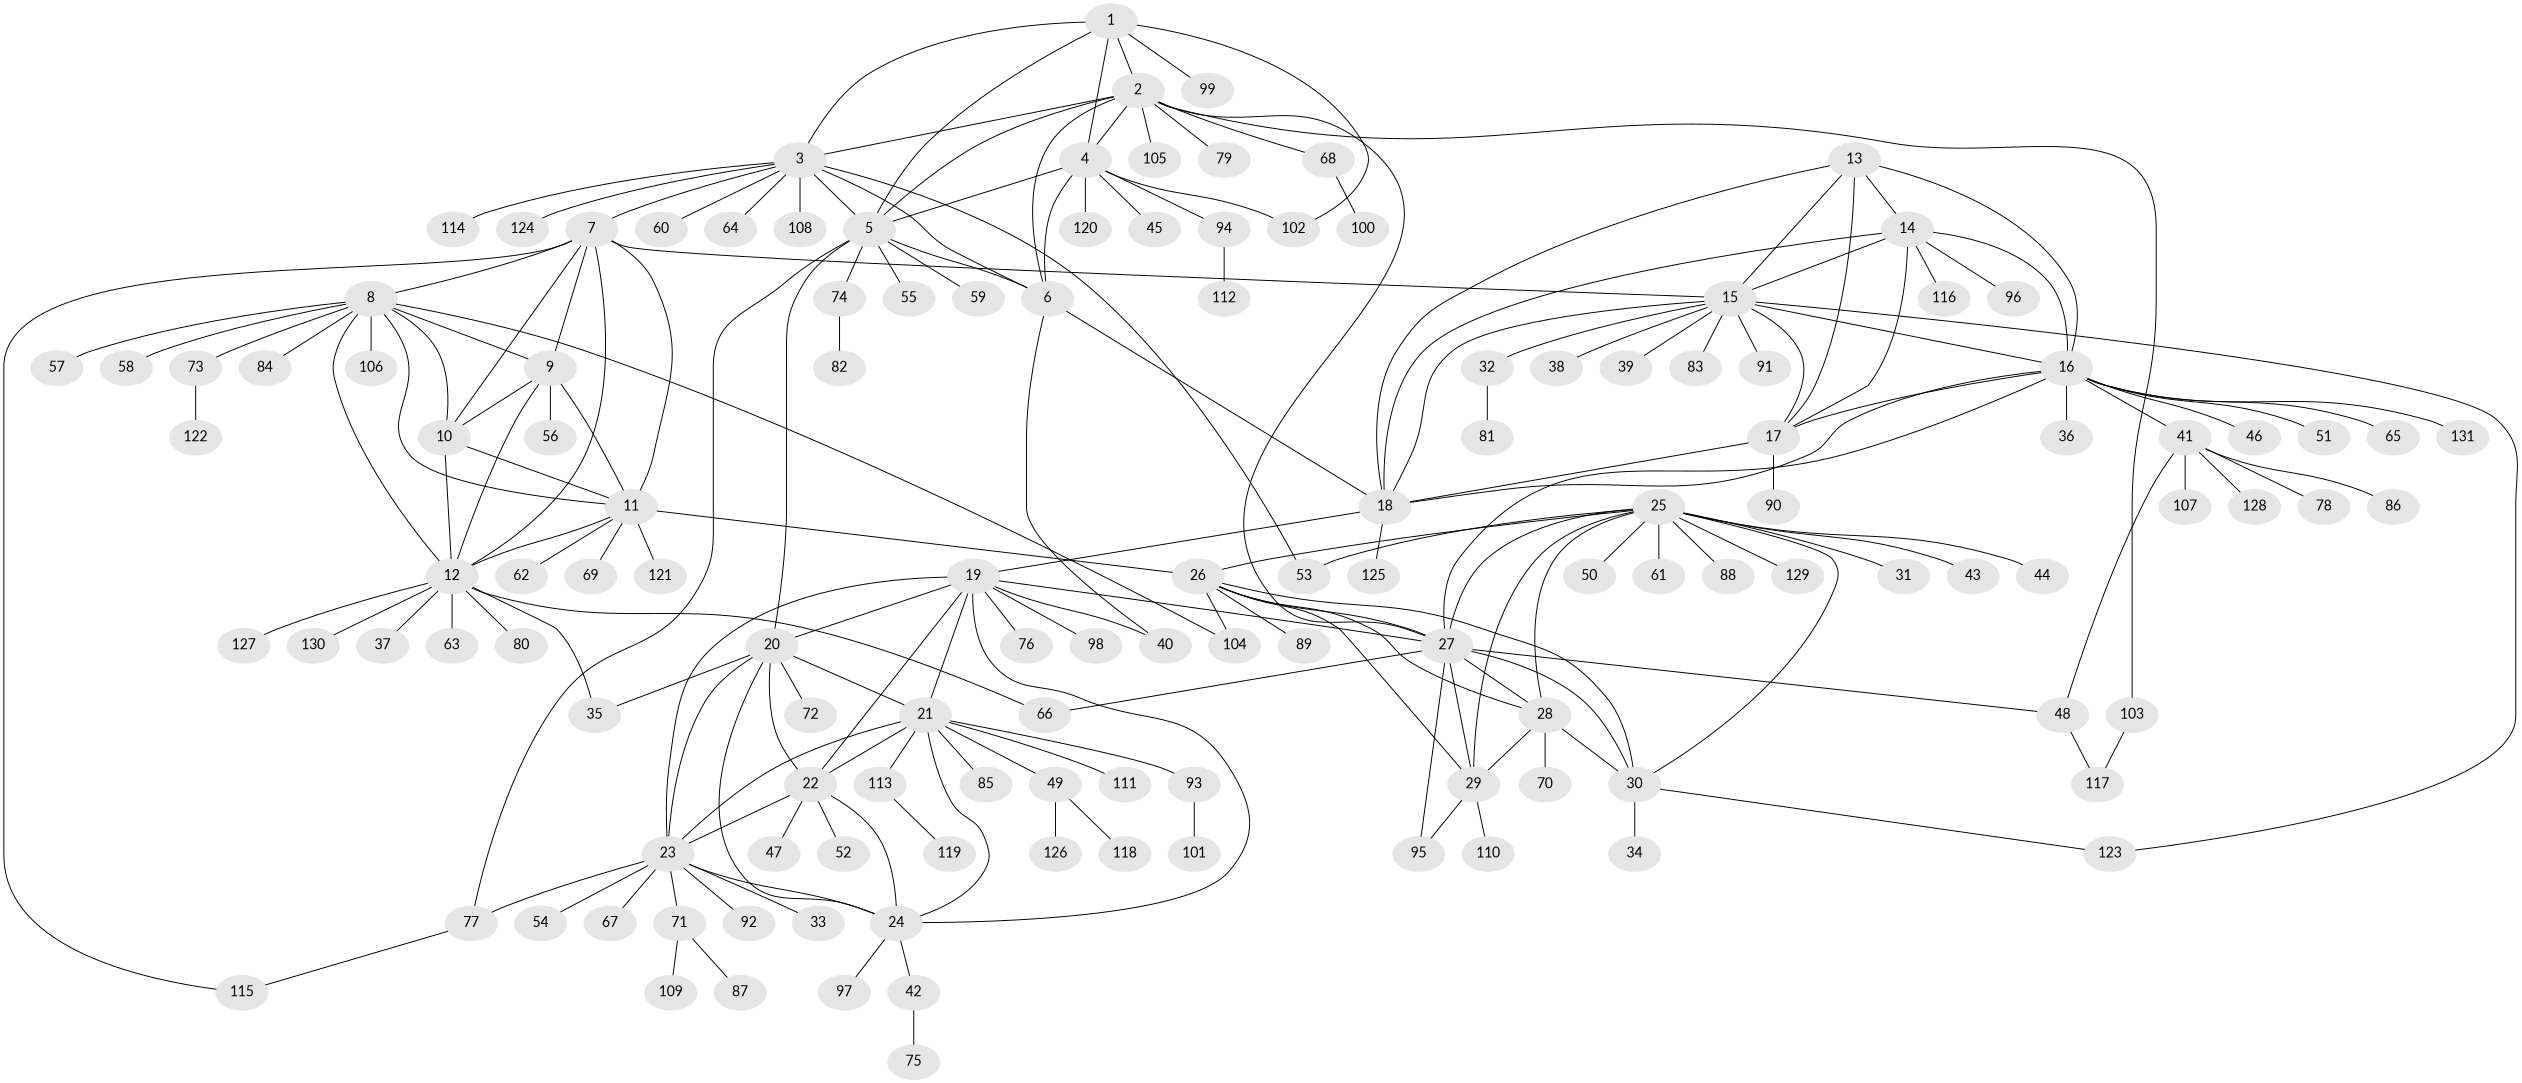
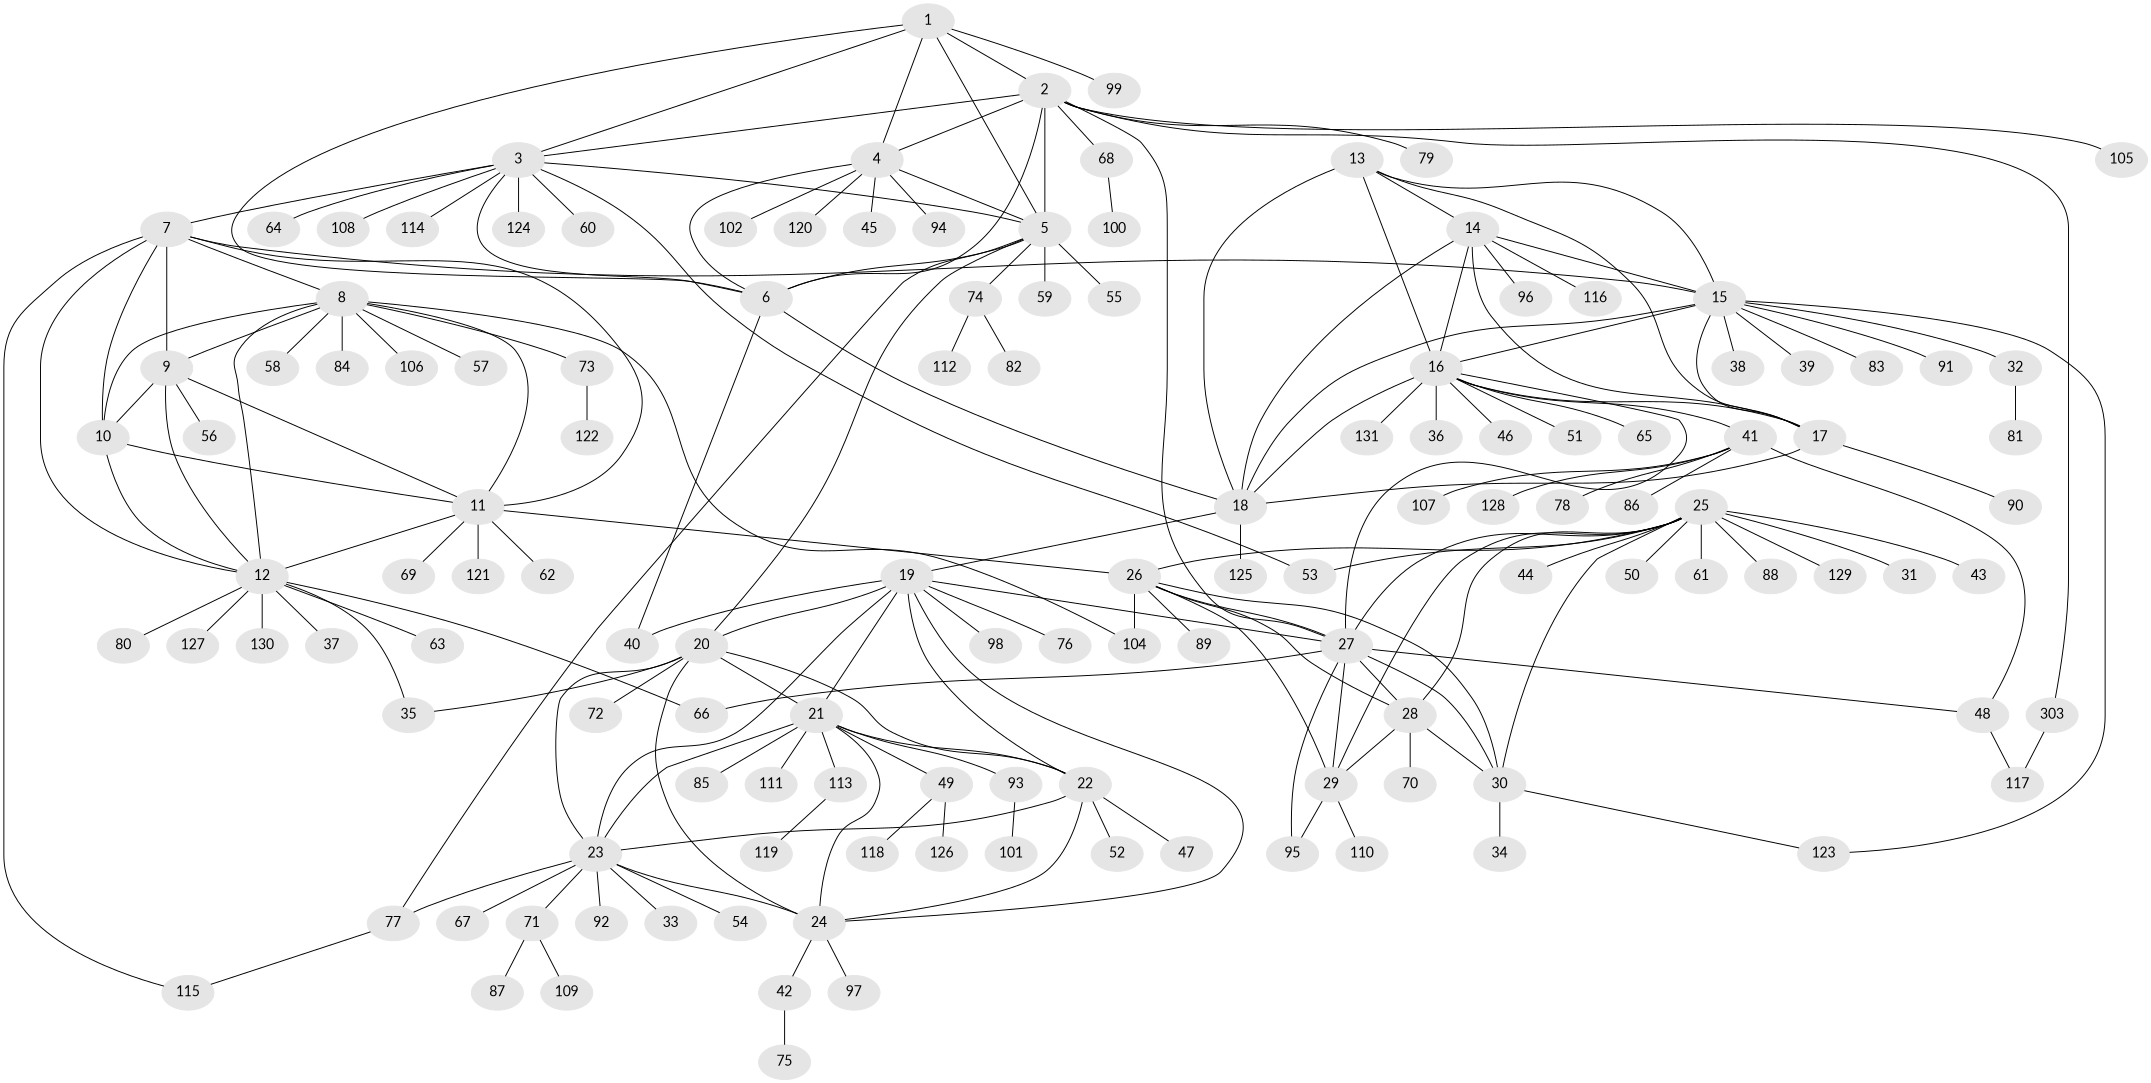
(1307, 85) -> (299, 166)
(1224, 264) -> (960, 334)
(2132, 715) -> (2052, 715)
